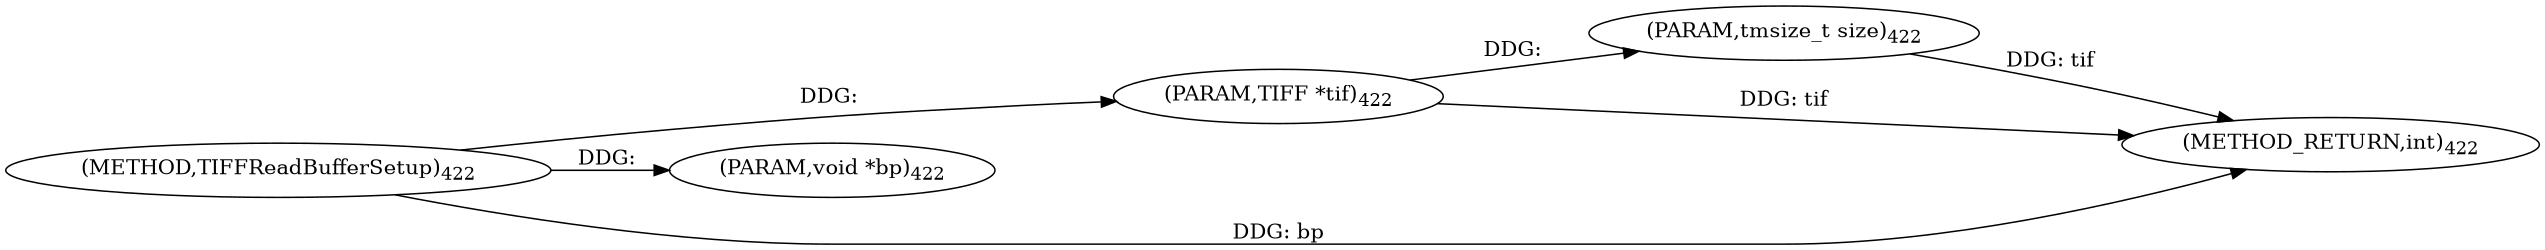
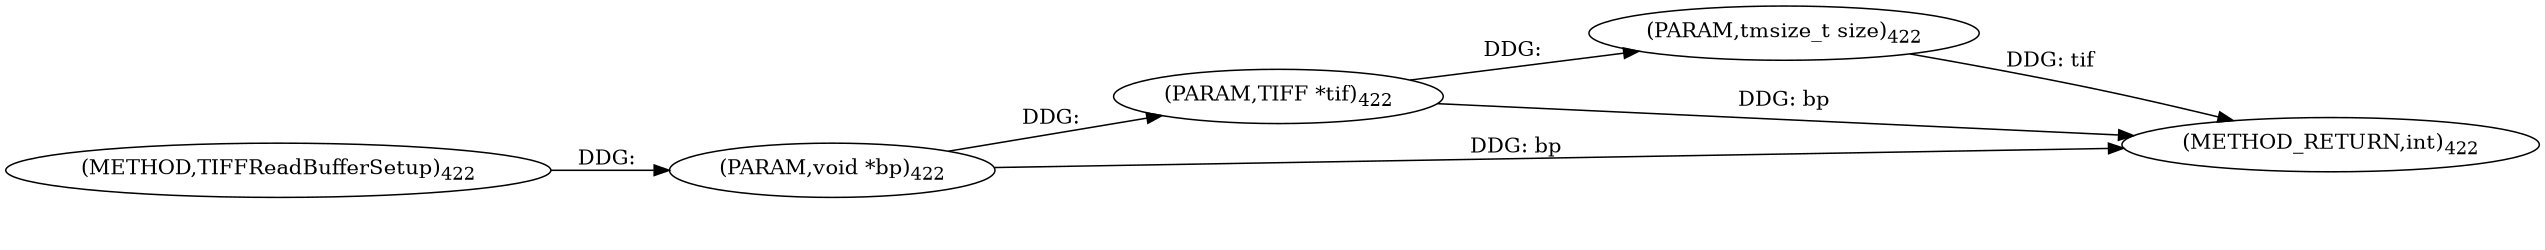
(1784, 100) -> (1784, 100)
(780, 120) -> (1048, 135)
(1315, 244) -> (1551, 158)
